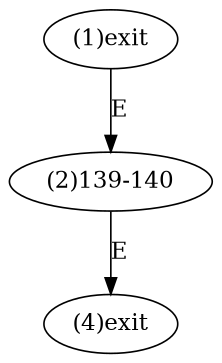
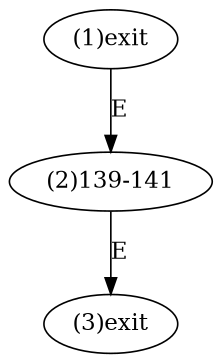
(111, 182) -> (111, 182)
(111, 324) -> (111, 324)
